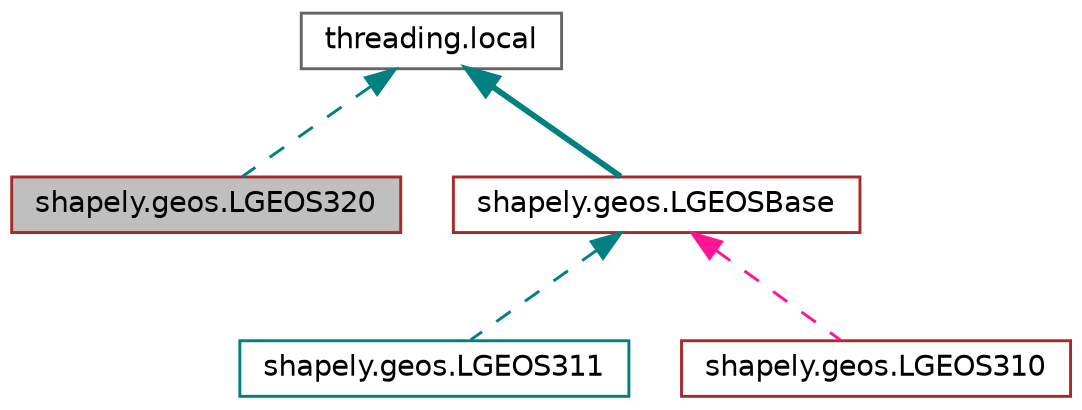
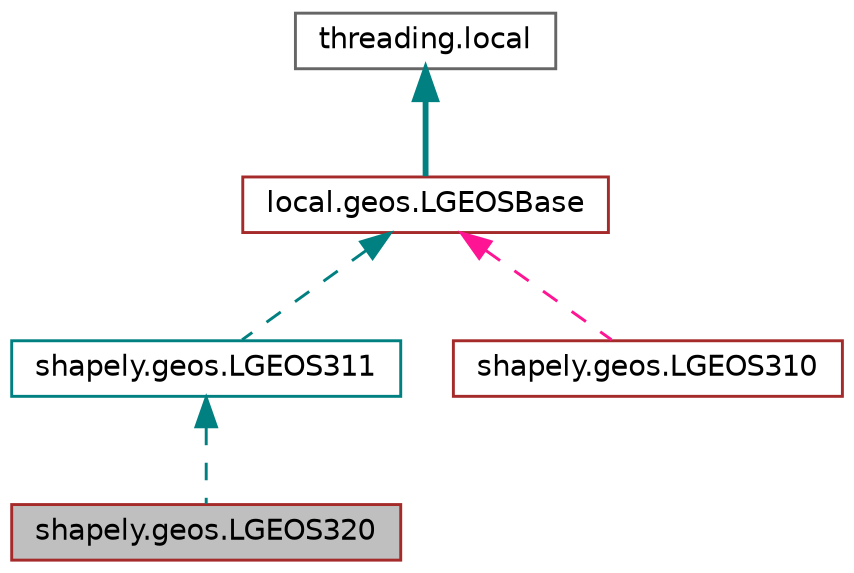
(306, 132) -> (206, 466)
(657, 205) -> (426, 205)
